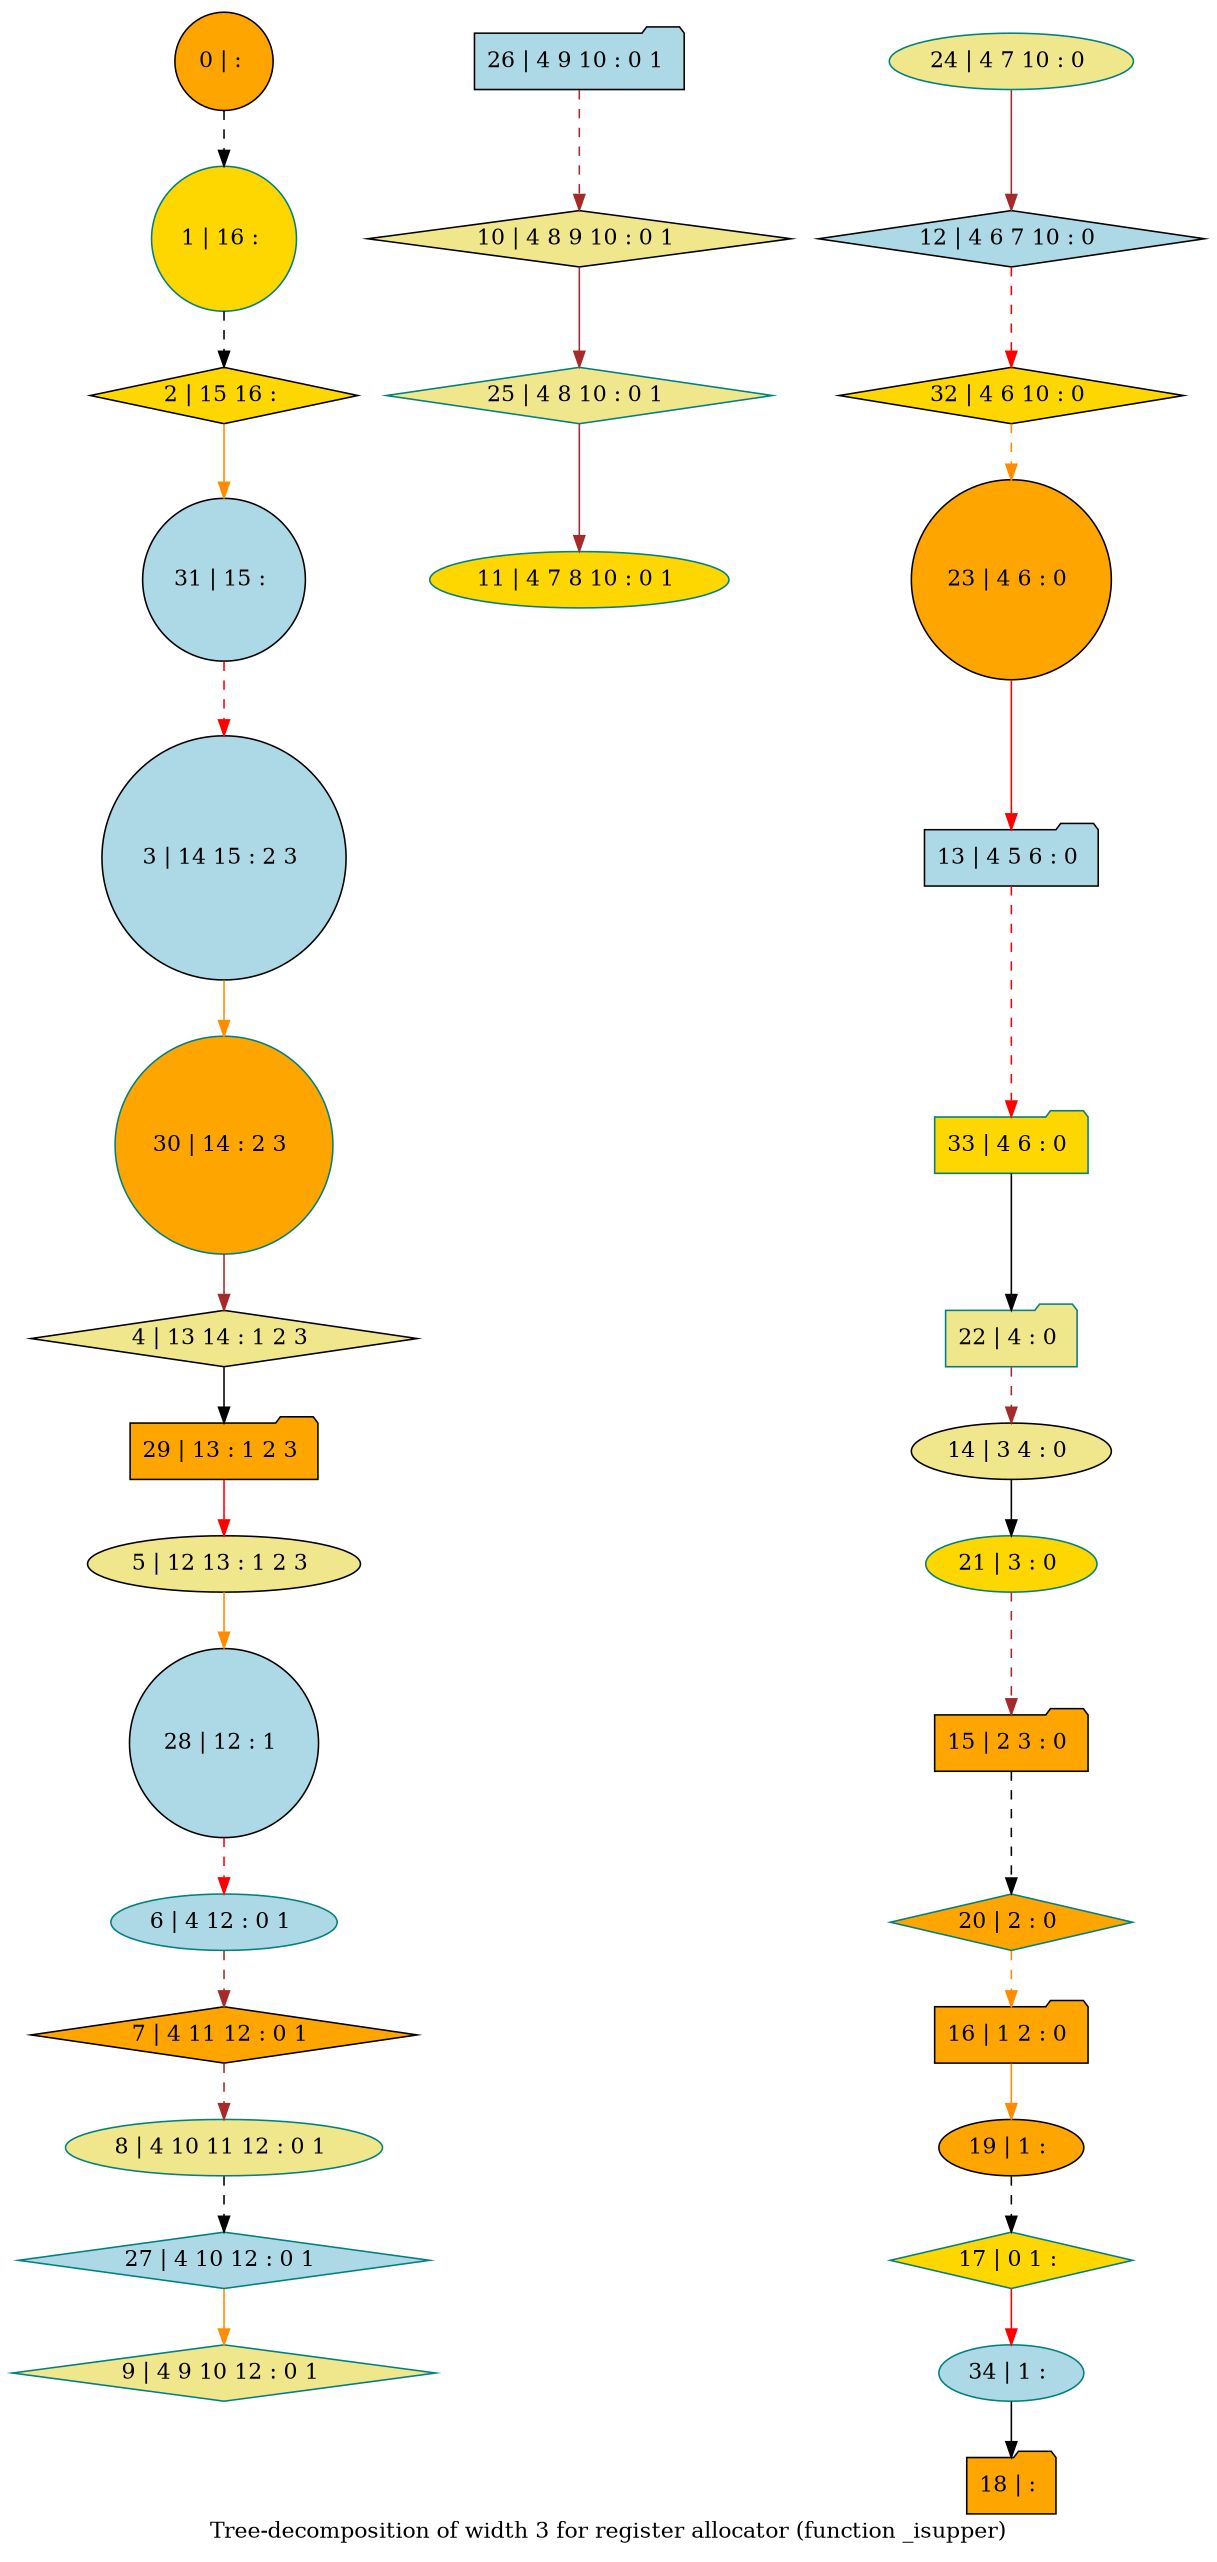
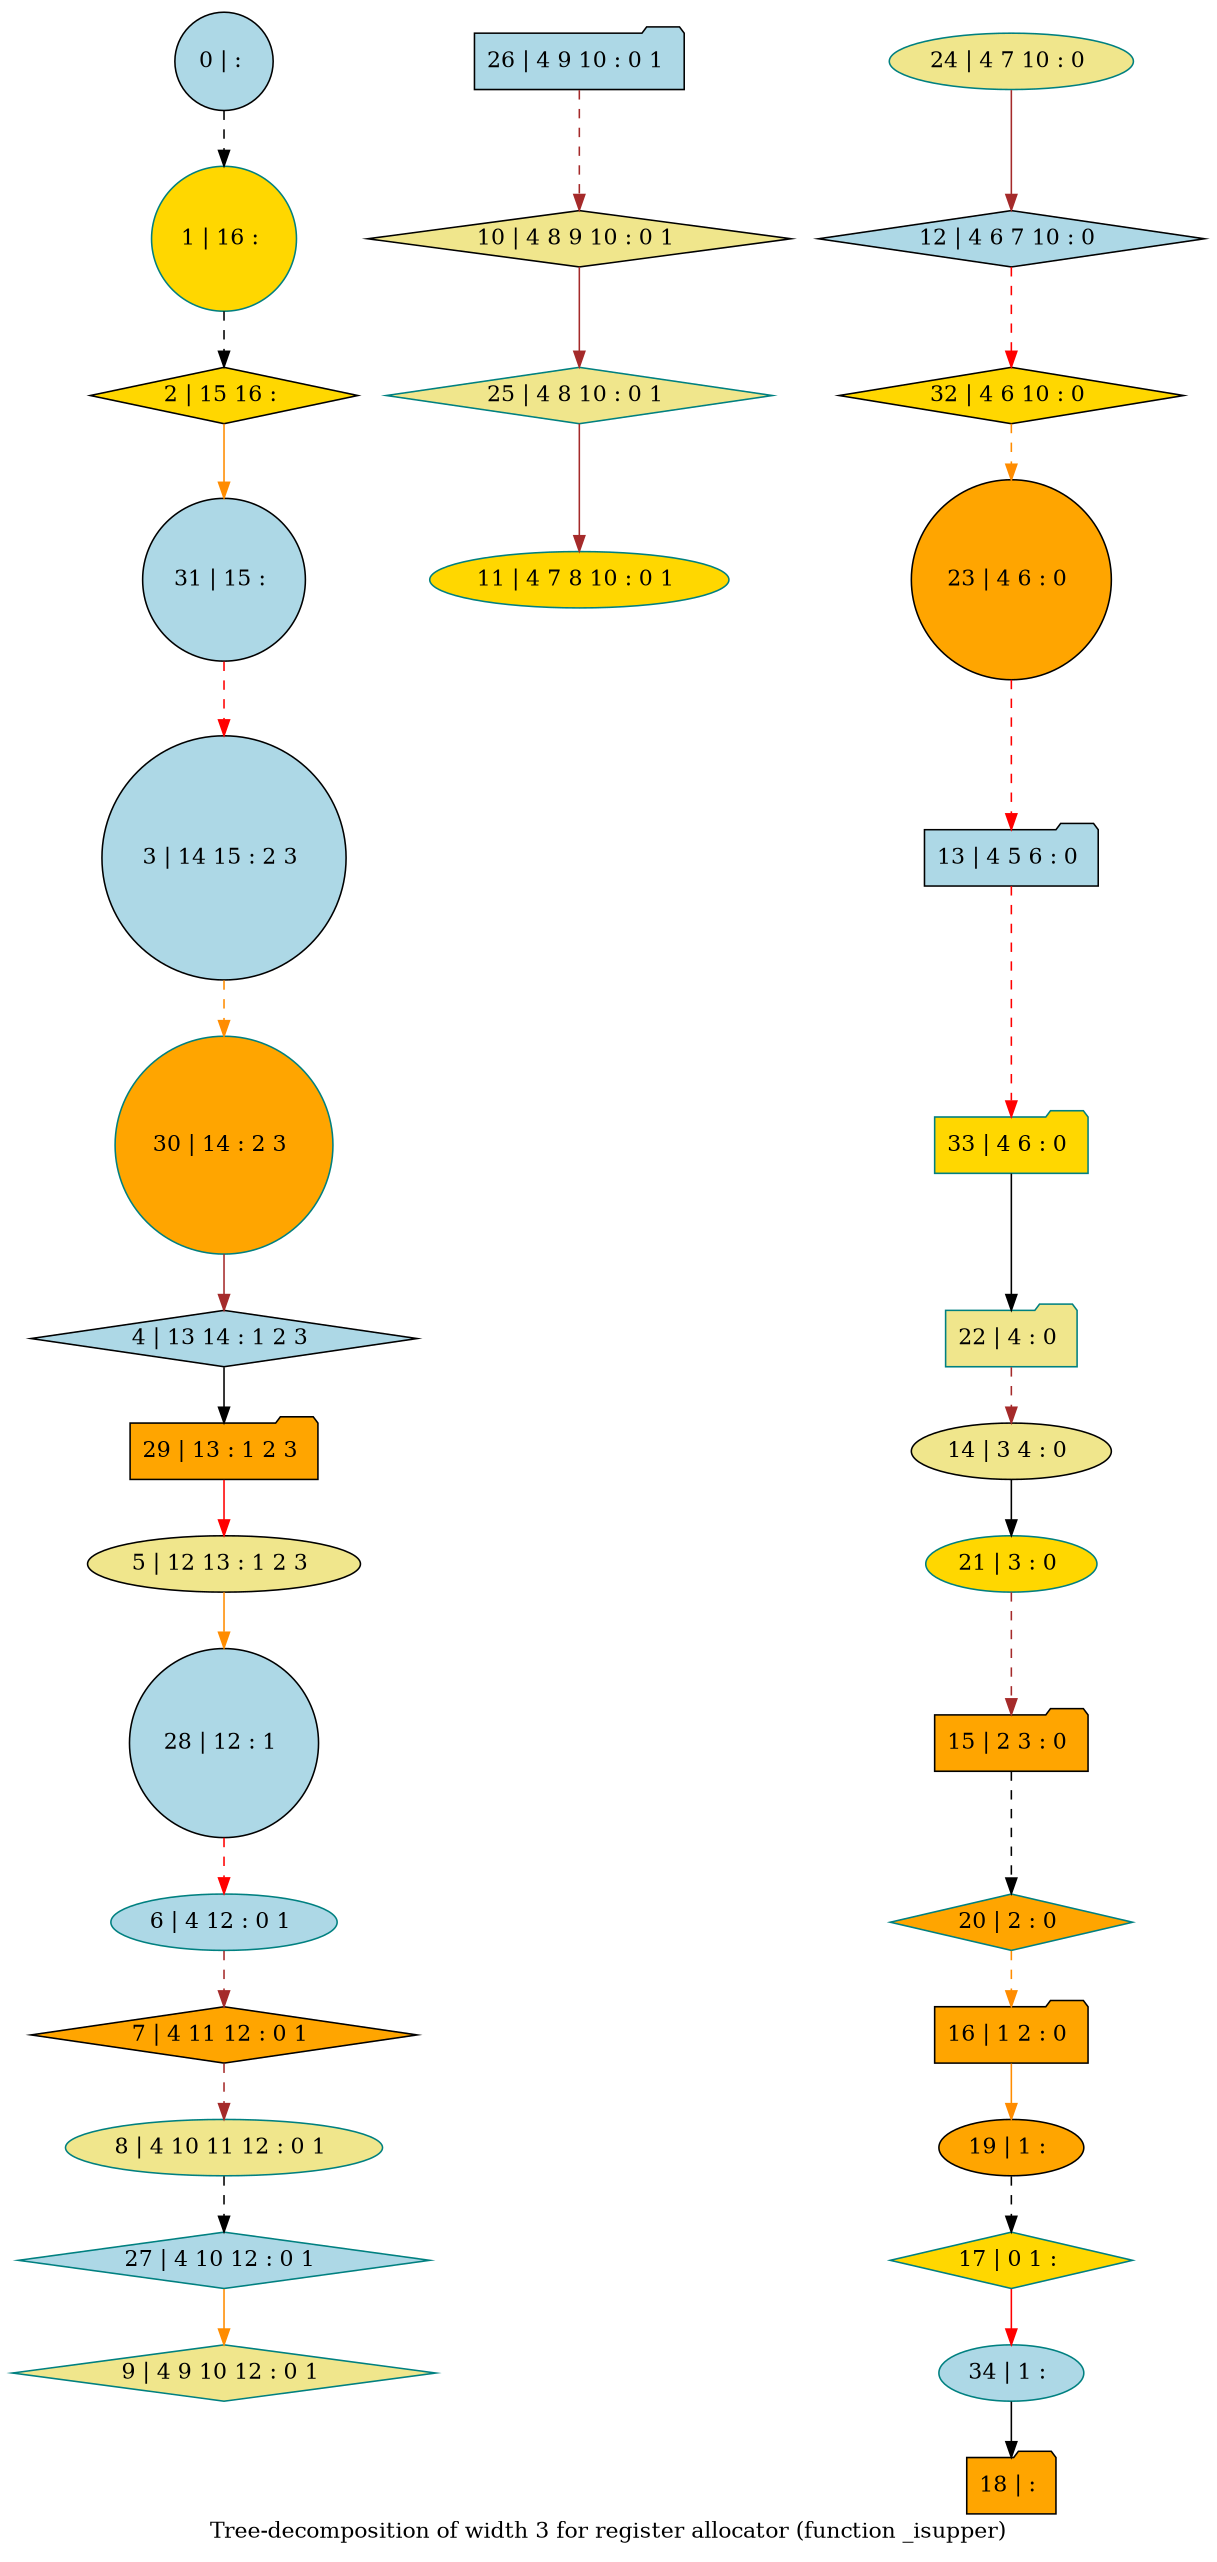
(224, 61) -> (224, 61)
(1011, 747) -> (1011, 747)
(224, 1000) -> (224, 1000)
(224, 1338) -> (224, 1338)
